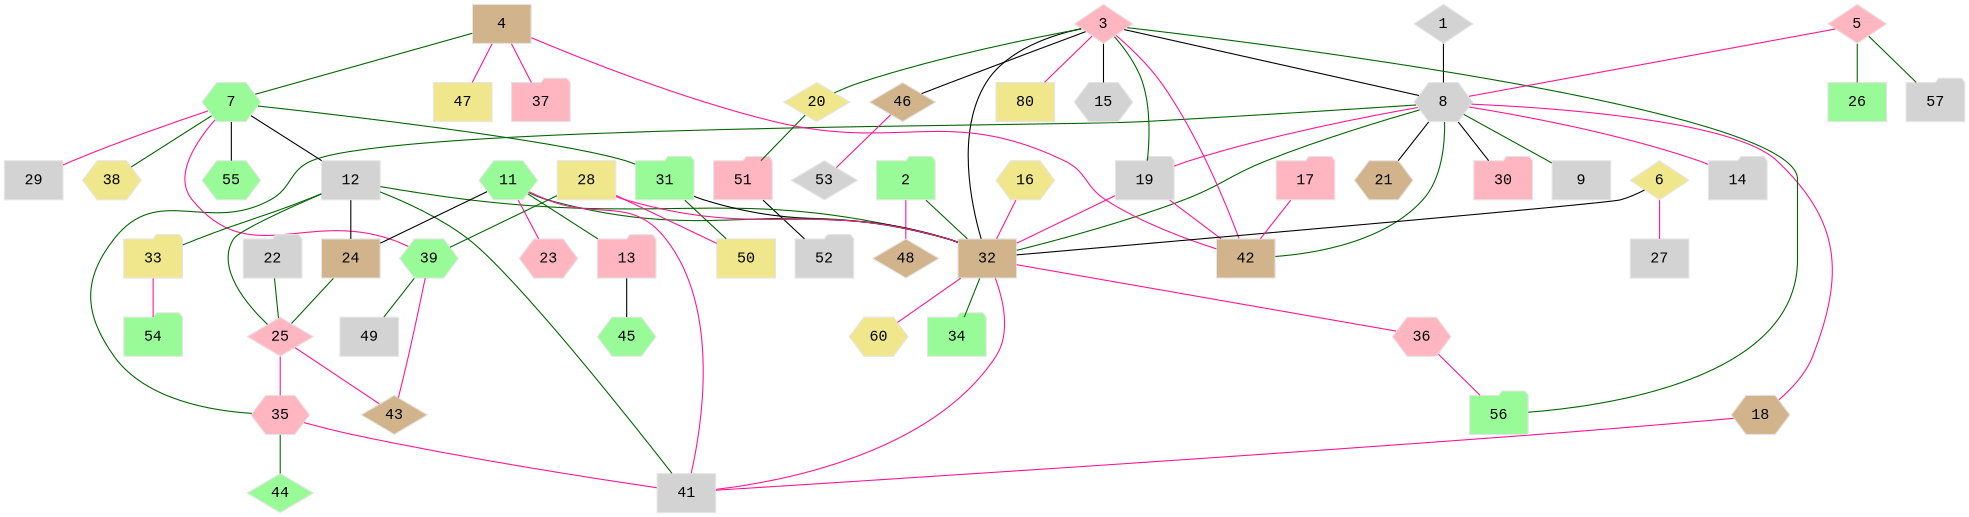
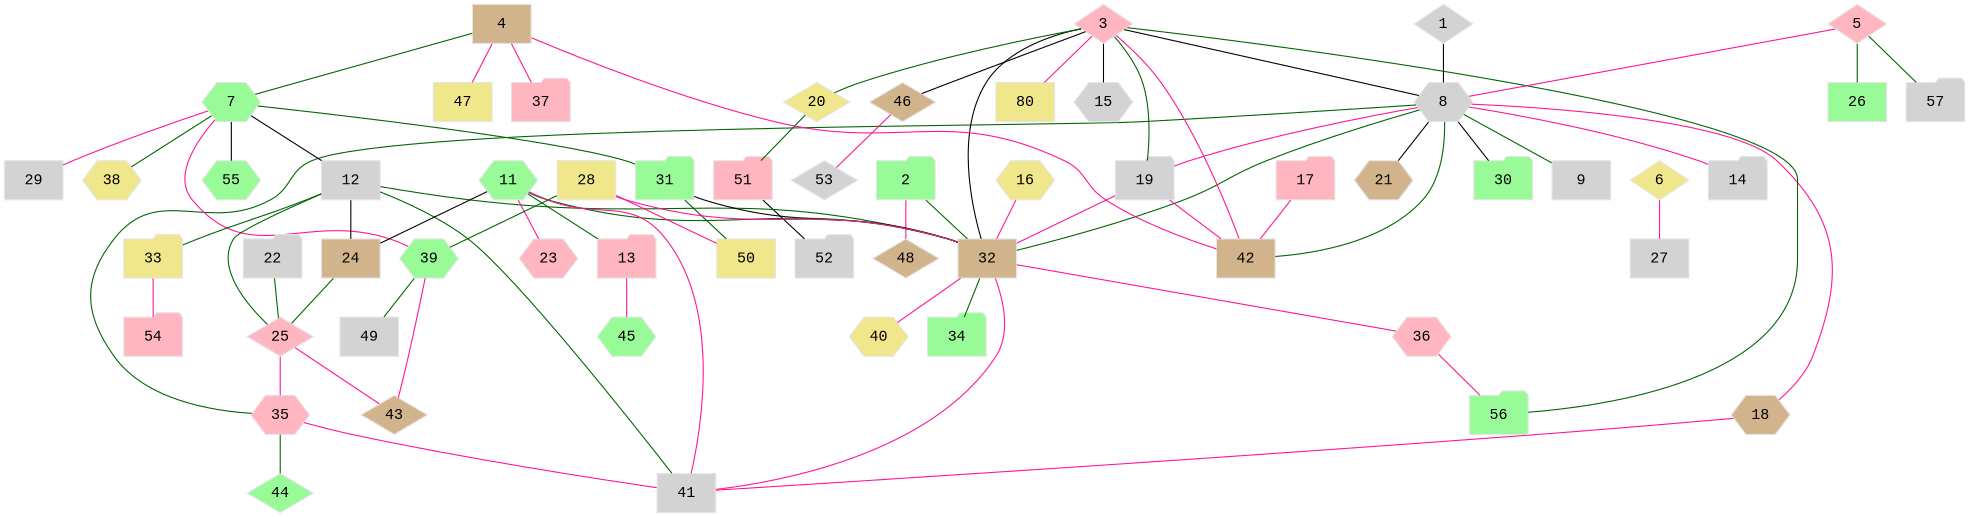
(1503, 180) -> (1503, 180)
(1332, 227) -> none
(627, 298) -> (627, 298)
(153, 337) -> (153, 337)
(879, 337) -> (879, 337)
